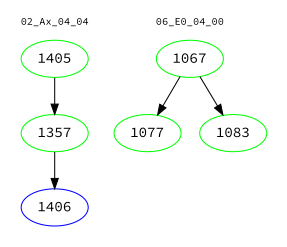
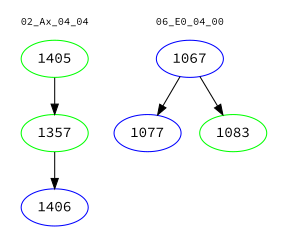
(190, 59) -> (190, 59)
(148, 133) -> (148, 133)
